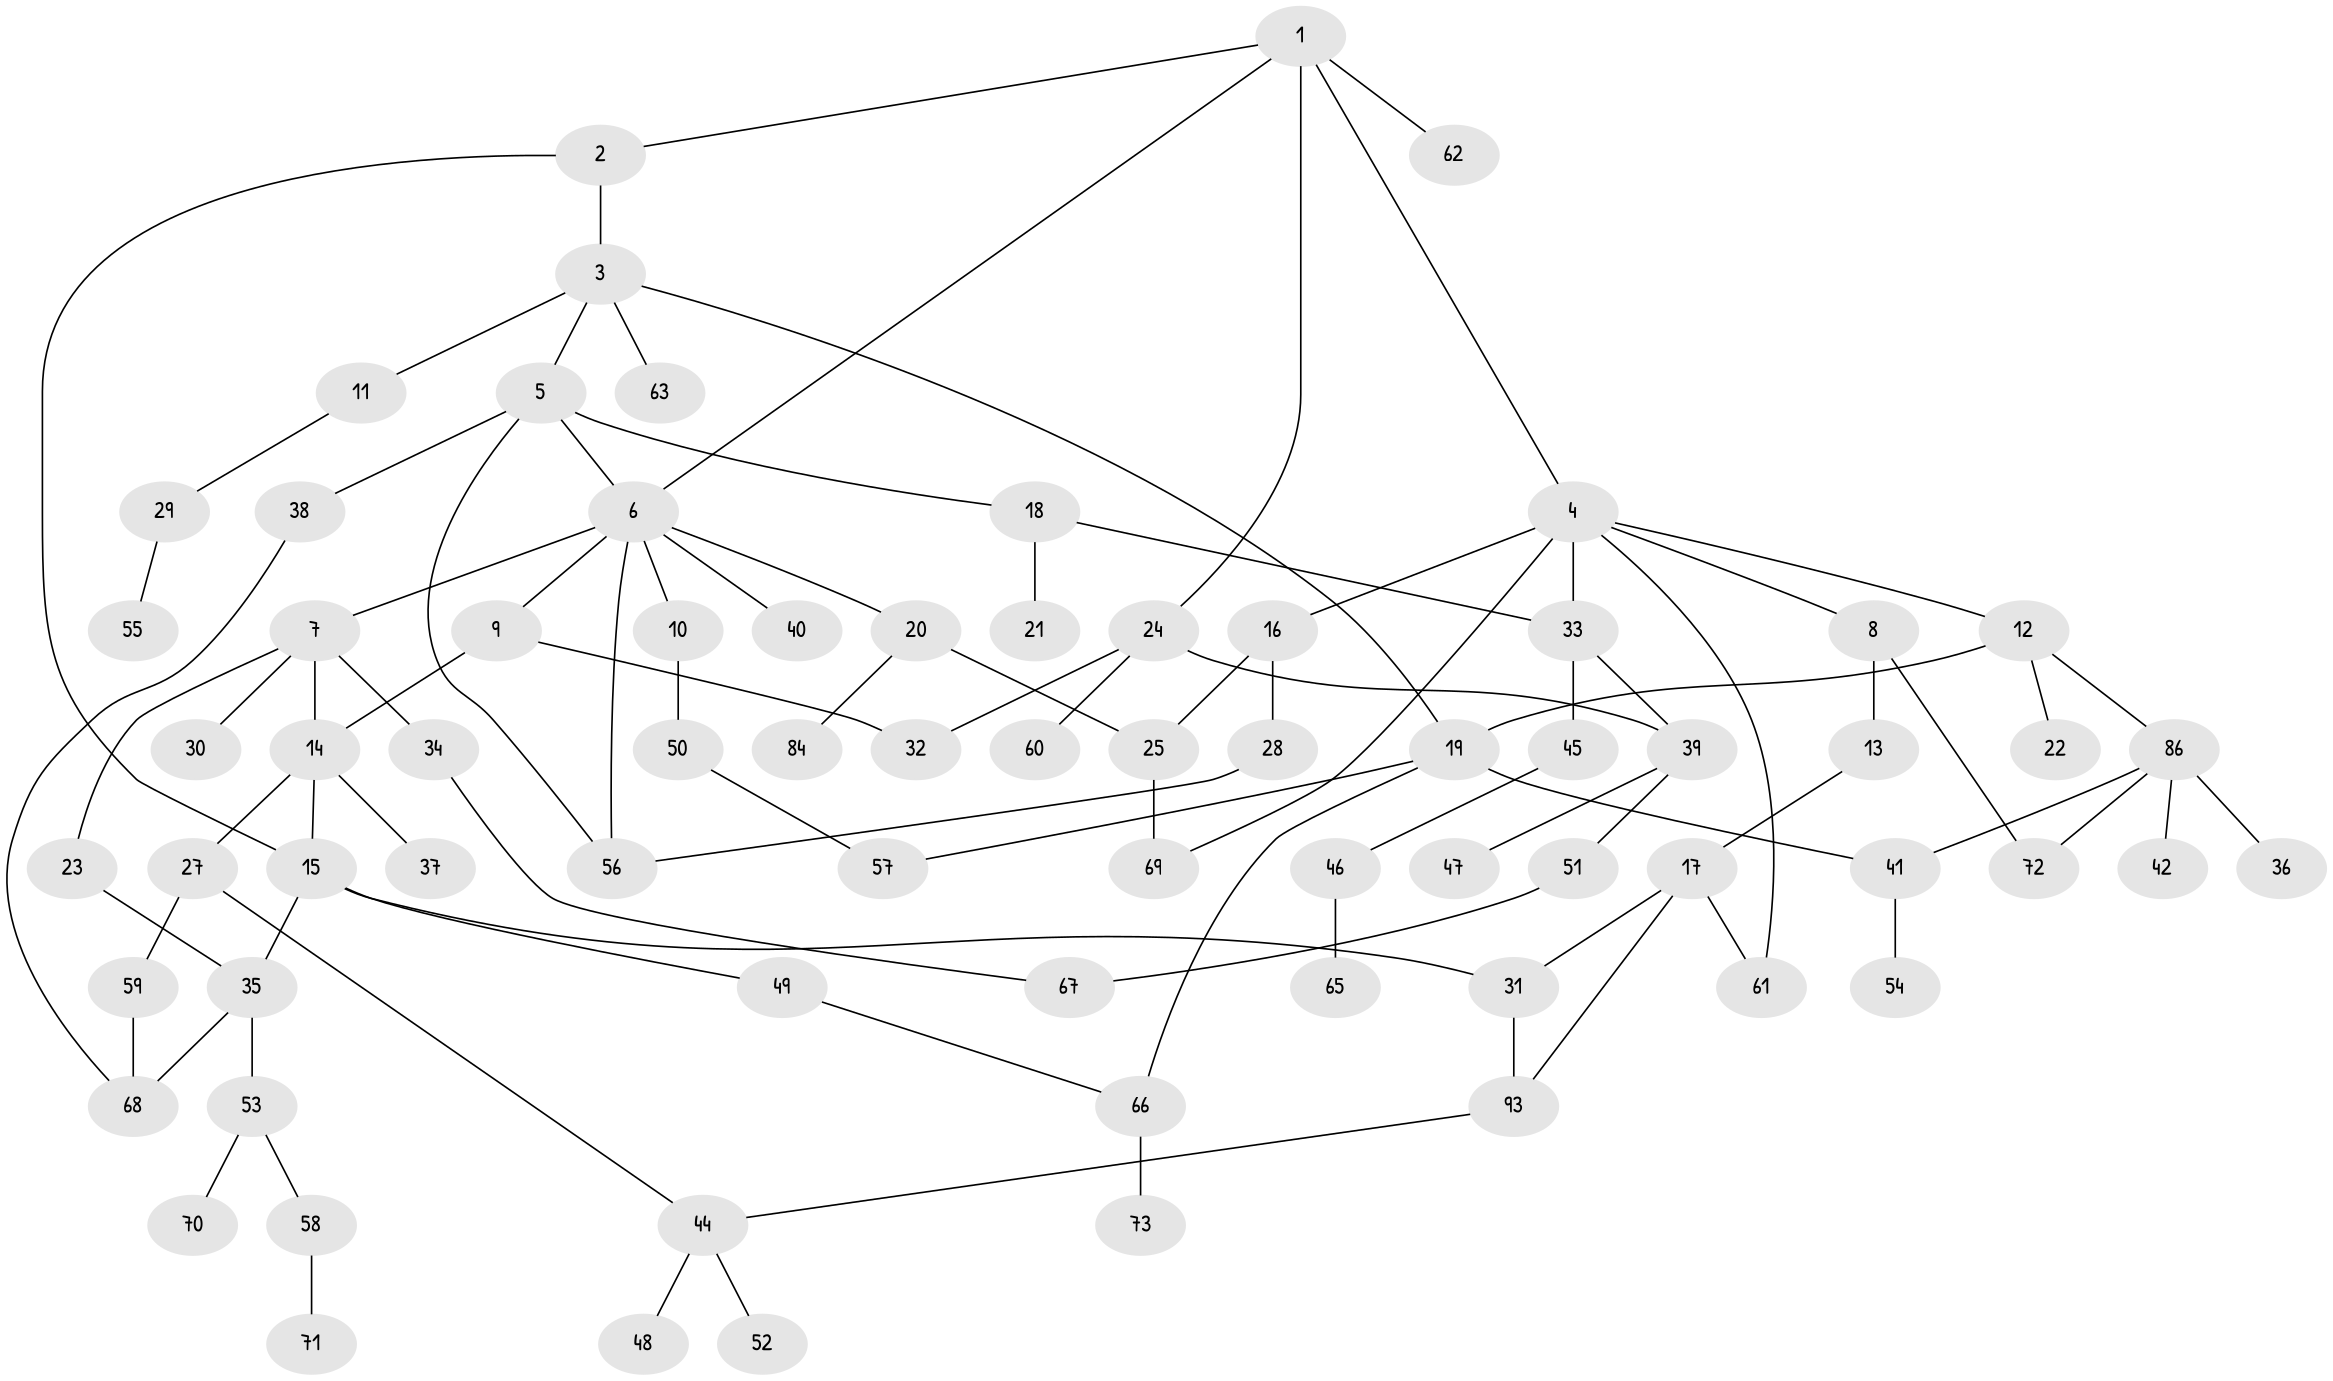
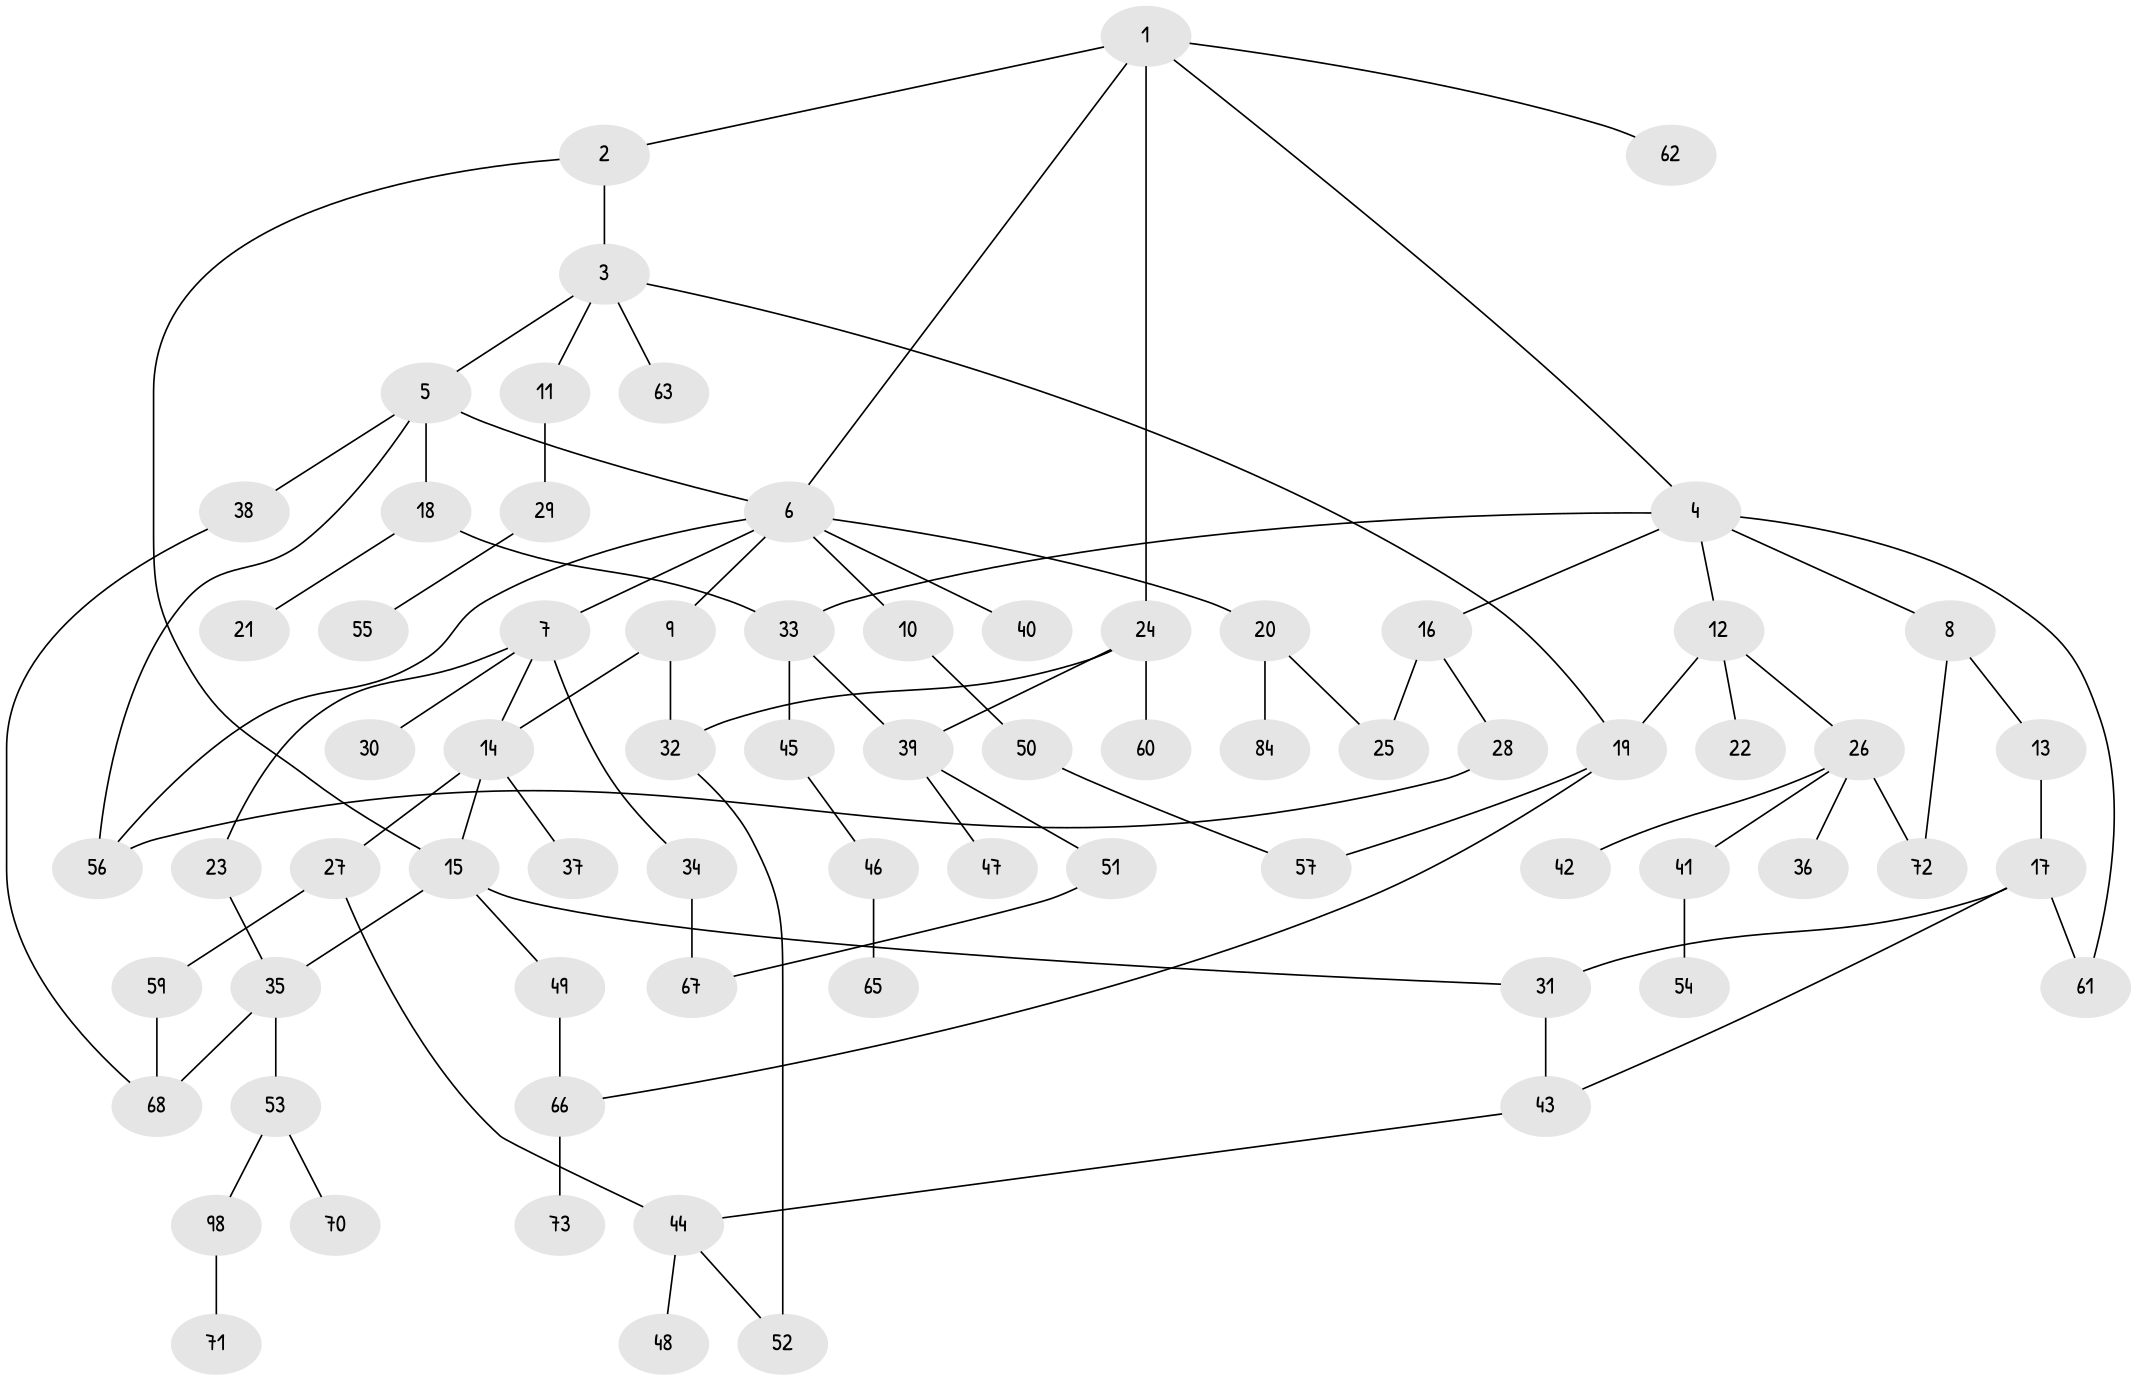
(2174, 750) -> (1859, 750)
(1669, 819) -> none
(1154, 869) -> none
none -> (783, 1032)
(1514, 1106) -> (1546, 1106)
(312, 1225) -> (216, 1225)
